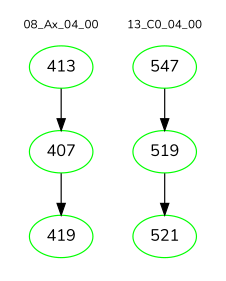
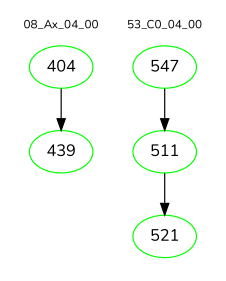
(165, 25) -> (165, 25)
(61, 67) -> none
(61, 152) -> (61, 67)
(165, 152) -> (165, 152)
(61, 236) -> (61, 152)
